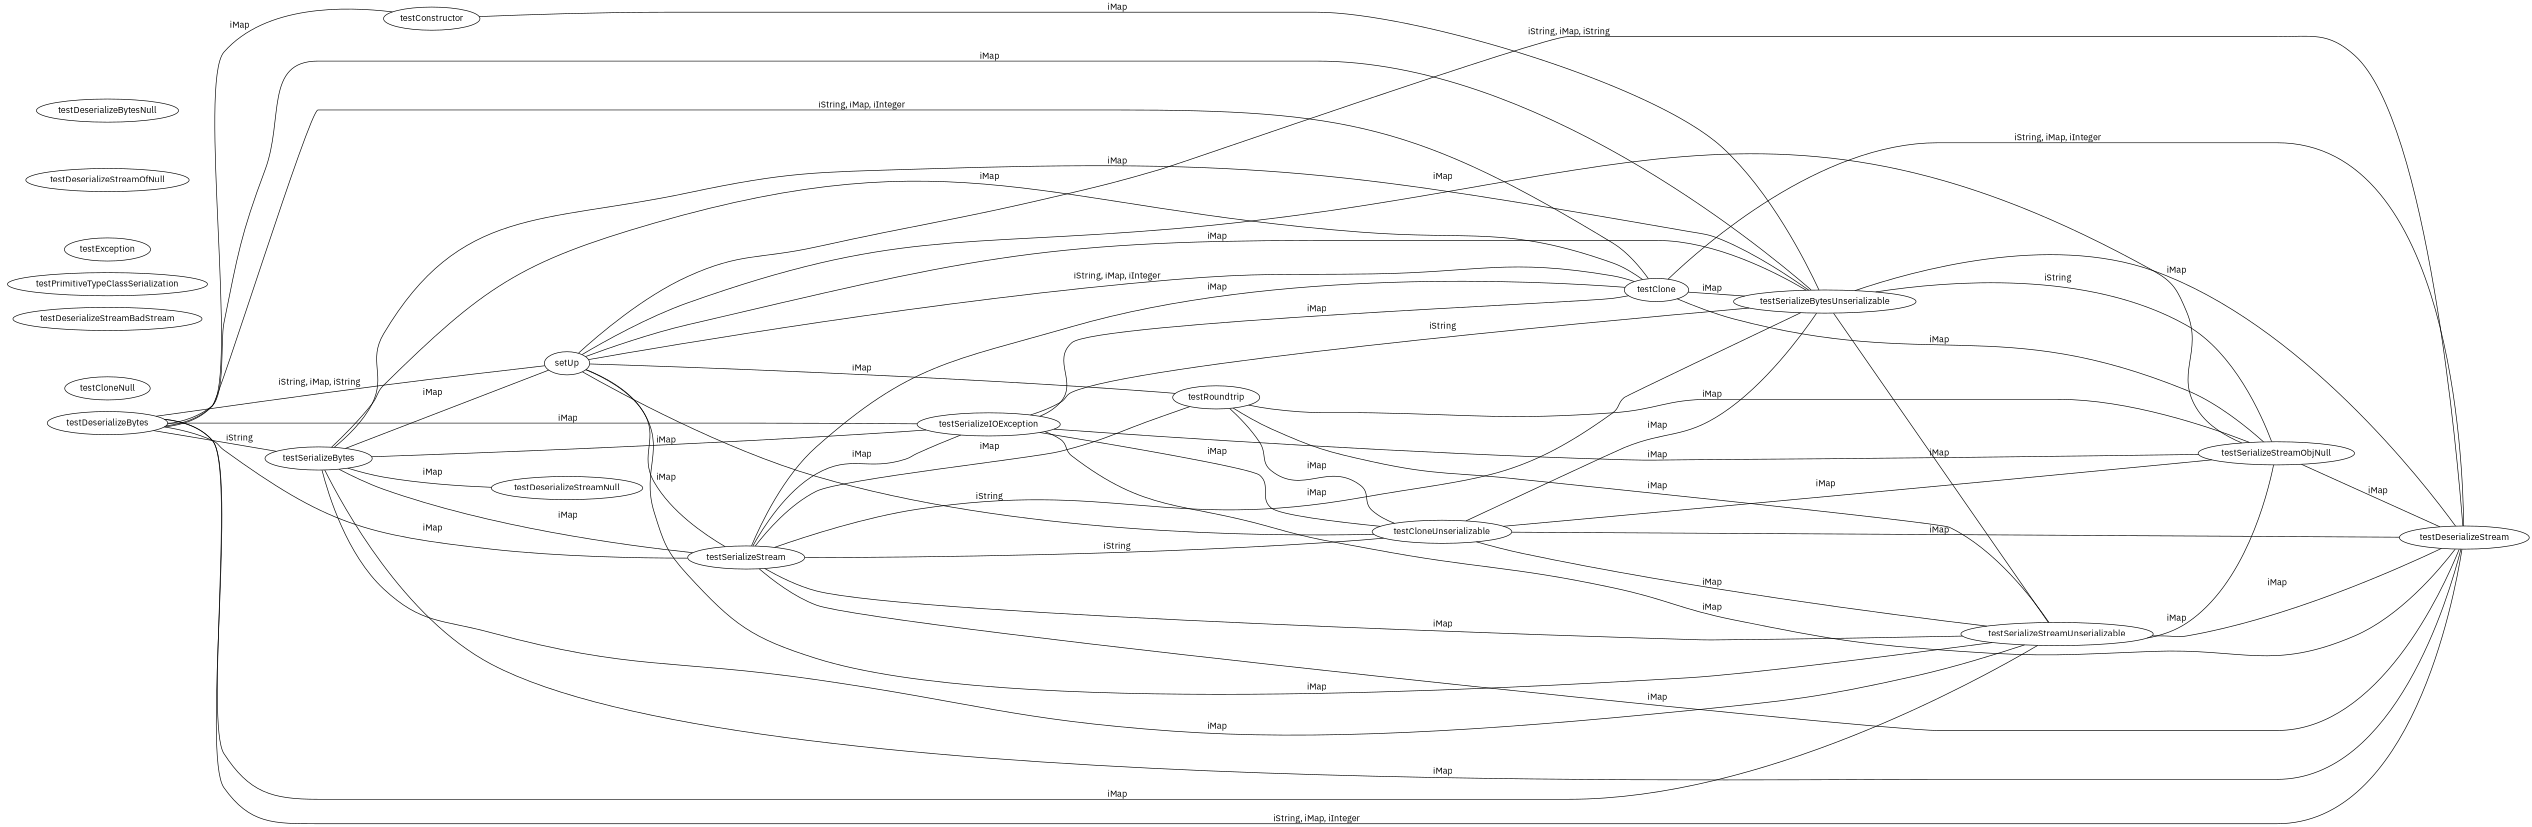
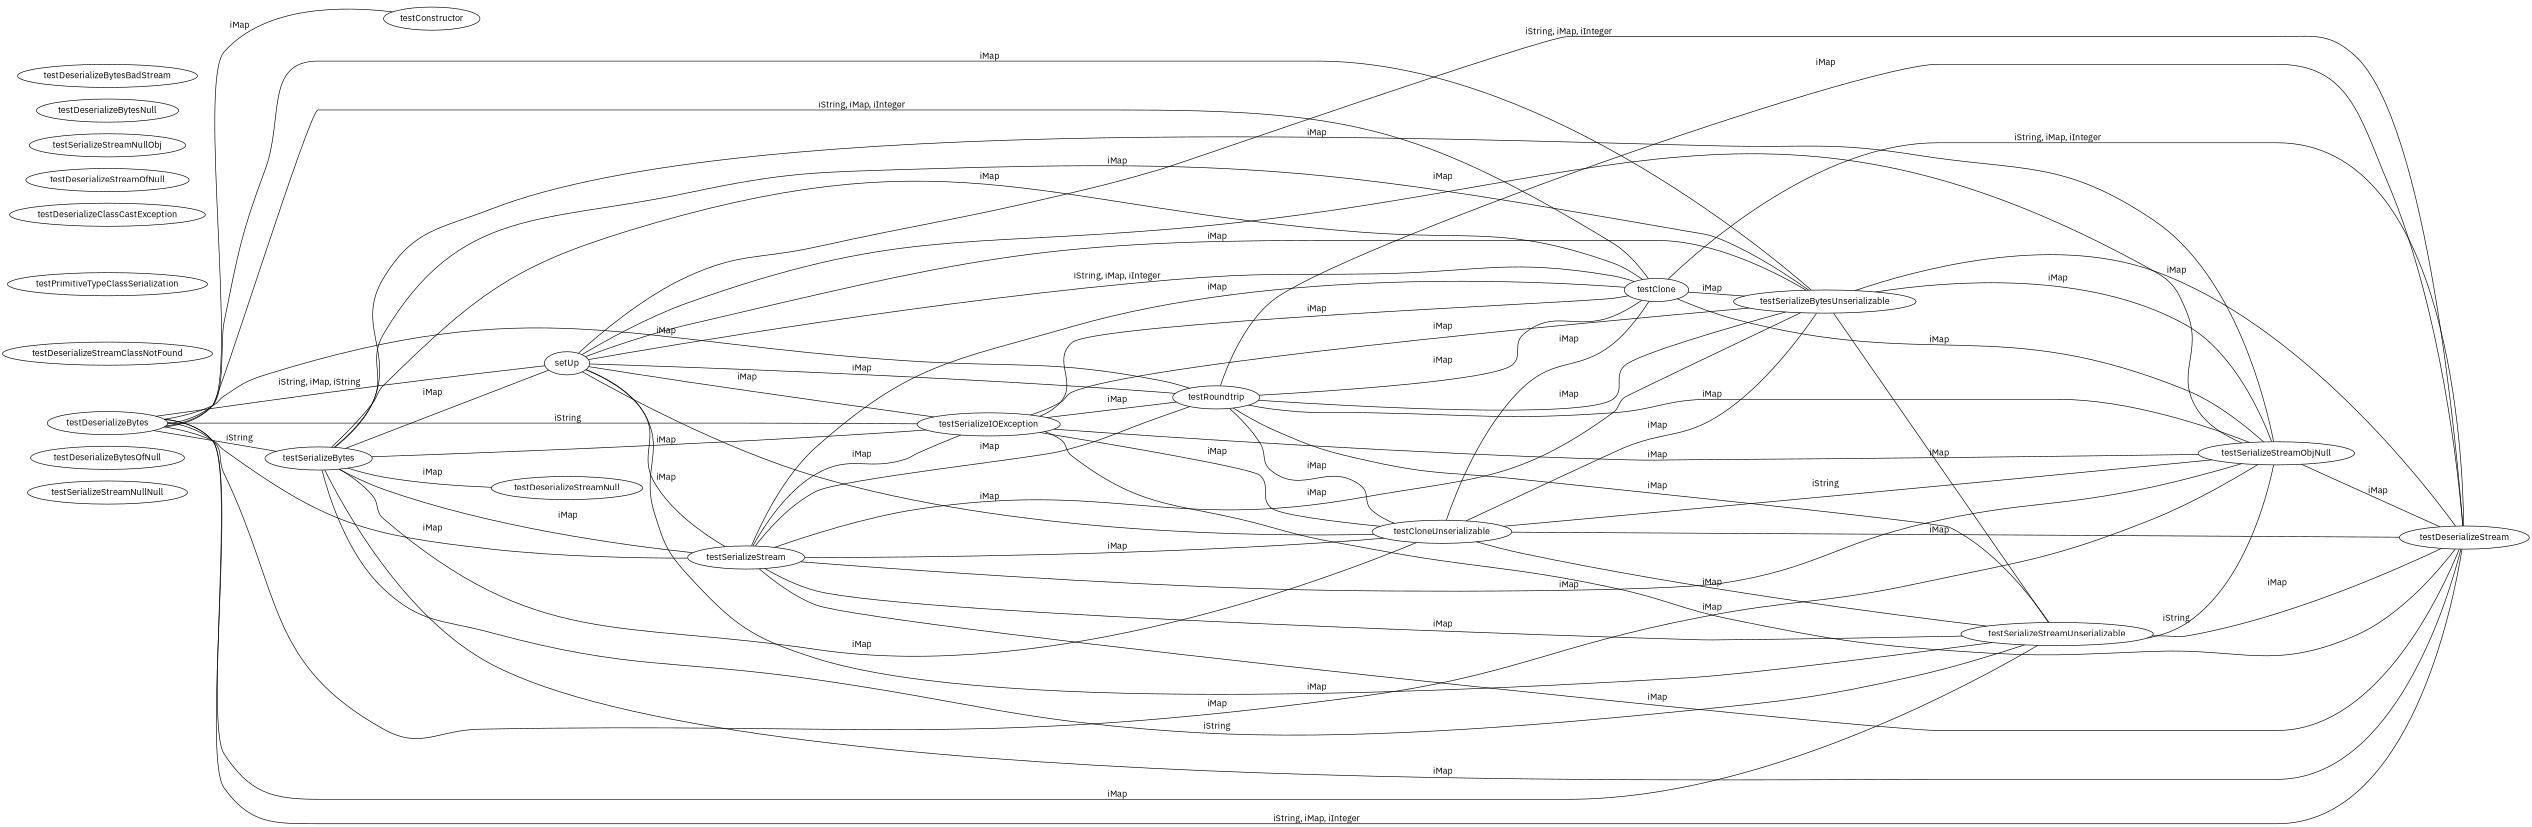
(1201, 12) -> (1540, 409)
(1568, 32) -> (1568, 32)
none -> (1967, 64)
none -> (107, 76)
none -> (1295, 137)
none -> (107, 145)
none -> (107, 215)
(107, 249) -> none
(2057, 278) -> (2057, 278)
(107, 319) -> none
(1442, 326) -> (1442, 326)
none -> (670, 337)
none -> (107, 354)
none -> (1466, 377)
none -> (1524, 387)
(107, 388) -> none
none -> (761, 393)
none -> (1112, 410)
(567, 418) -> (567, 418)
none -> (107, 458)
(1825, 484) -> (1825, 484)
none -> (107, 493)
(989, 497) -> (989, 497)
(1116, 546) -> (1116, 546)
none -> (1528, 591)
(2176, 618) -> (2176, 618)
none -> (859, 653)
none -> (1140, 720)
(1216, 726) -> (1216, 726)
